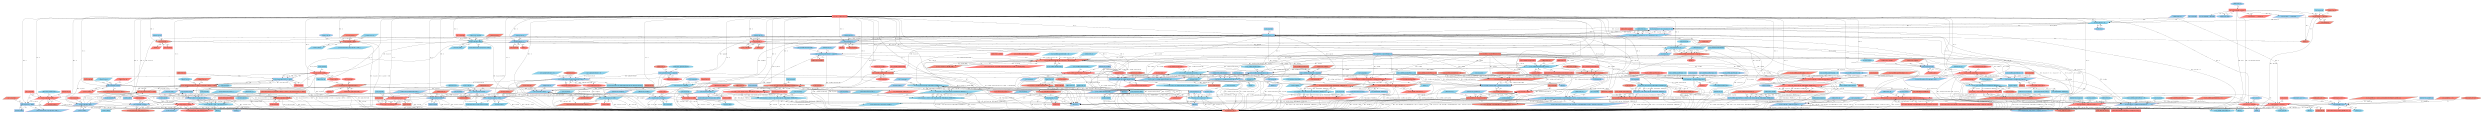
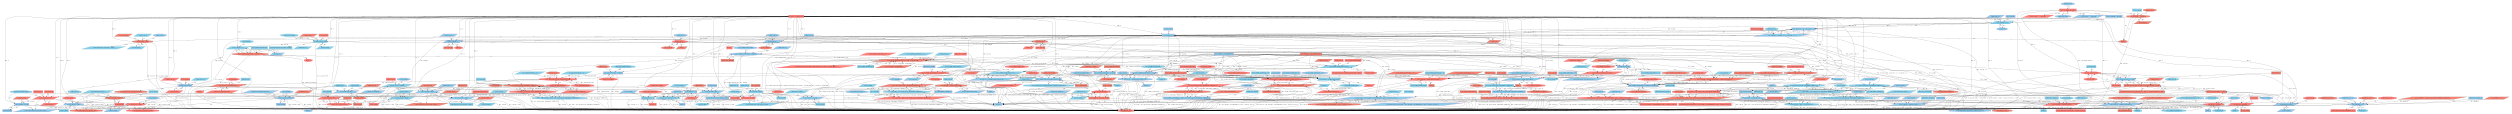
(570, 79) -> (558, 79)
(625, 86) -> none
